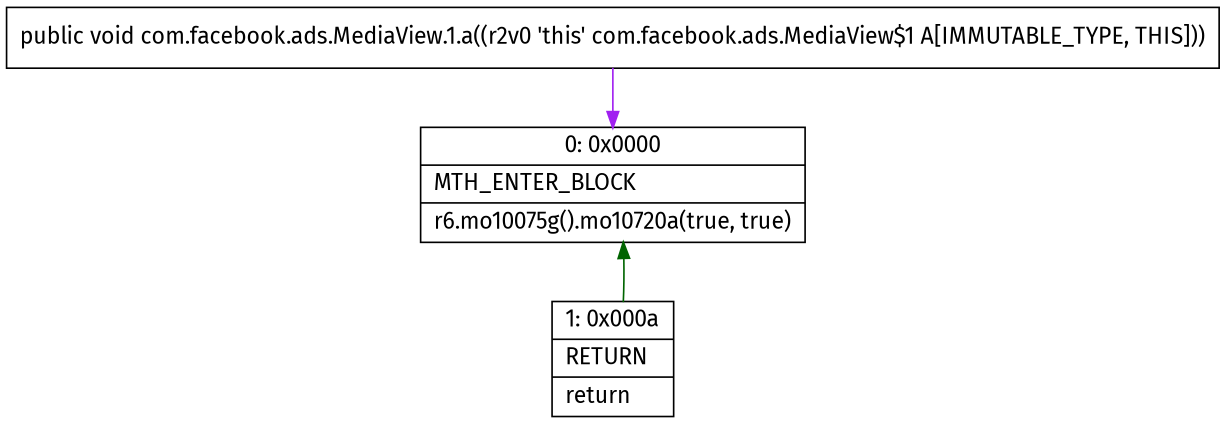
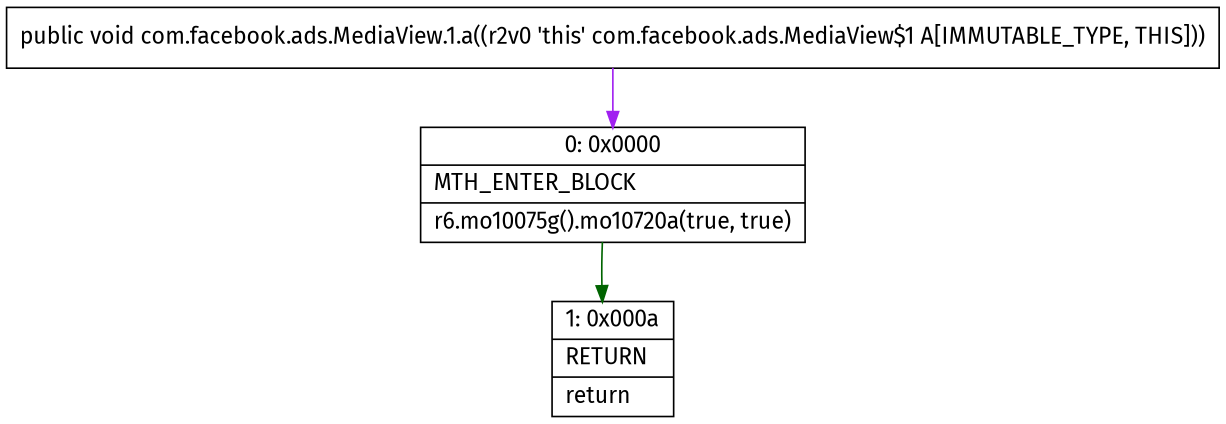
(624, 280) -> (602, 264)
